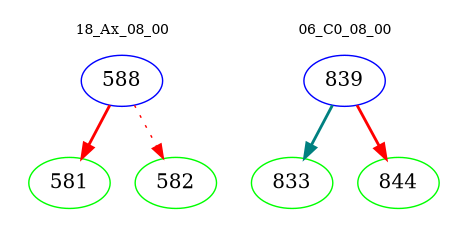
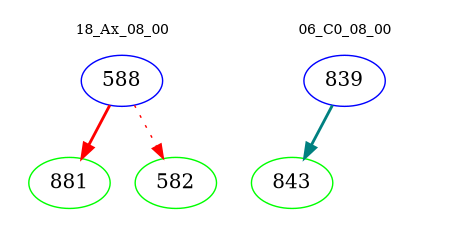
(69, 183) -> (69, 183)
(292, 183) -> (292, 183)
(398, 183) -> none
